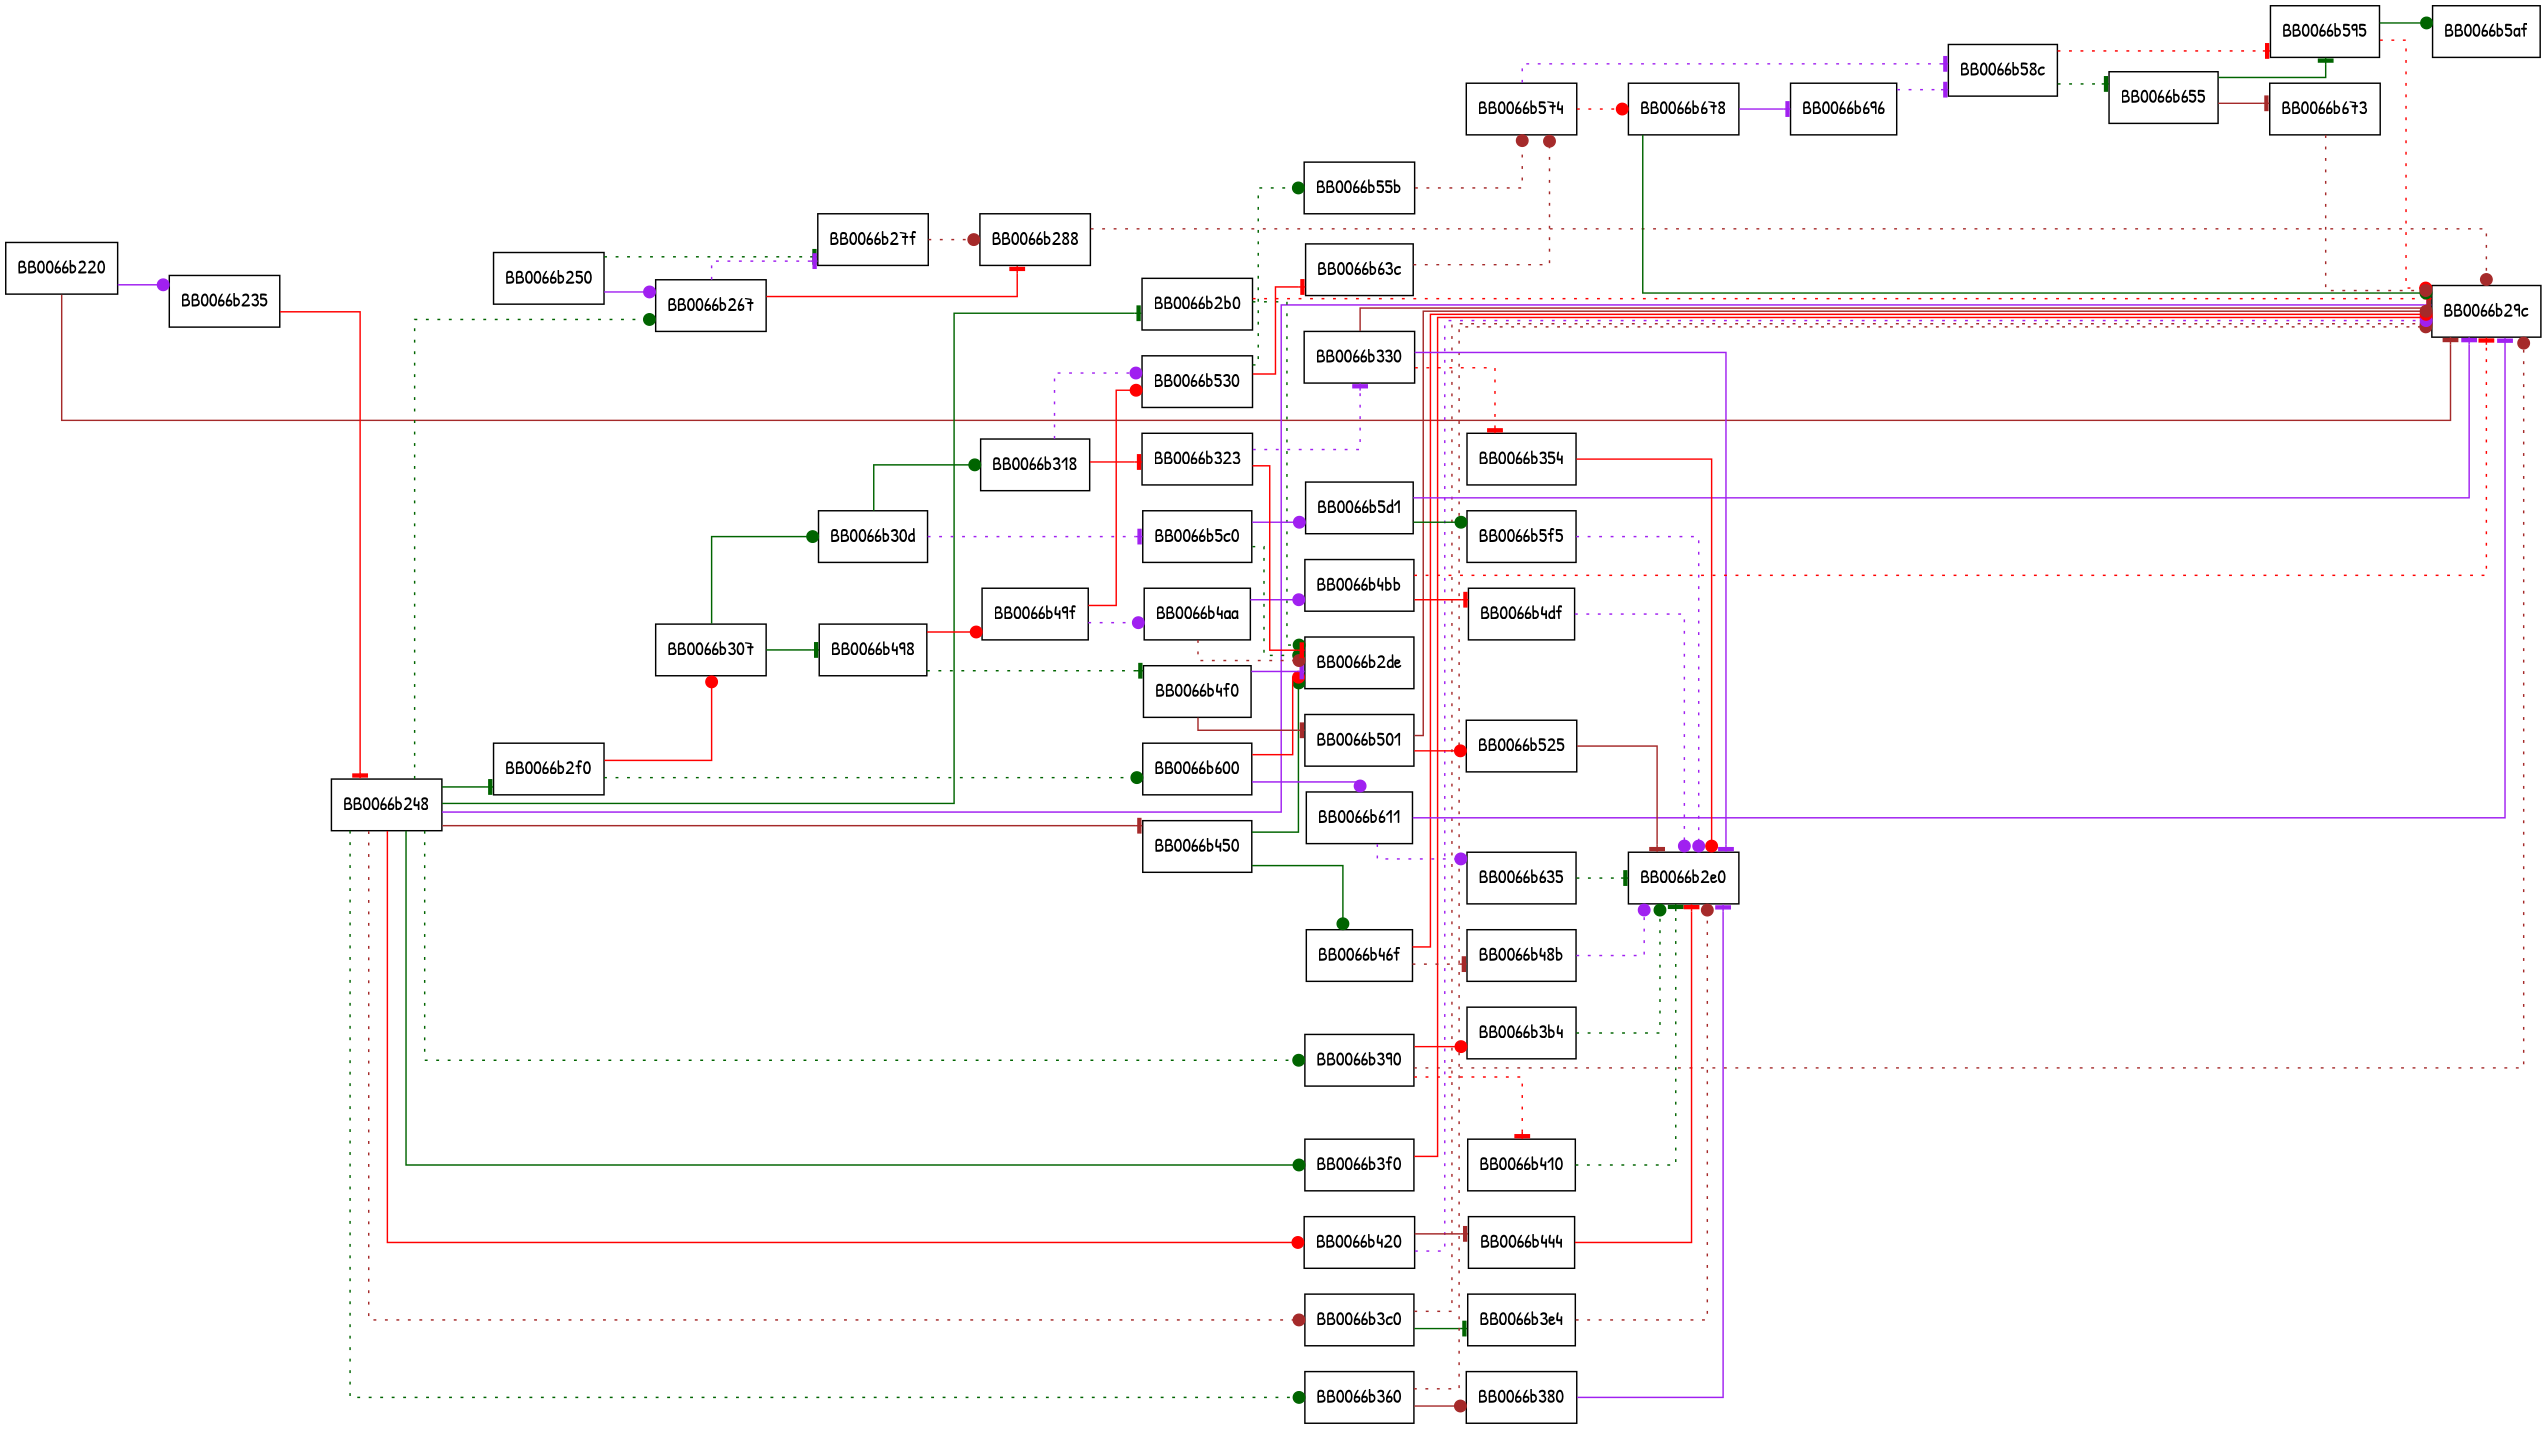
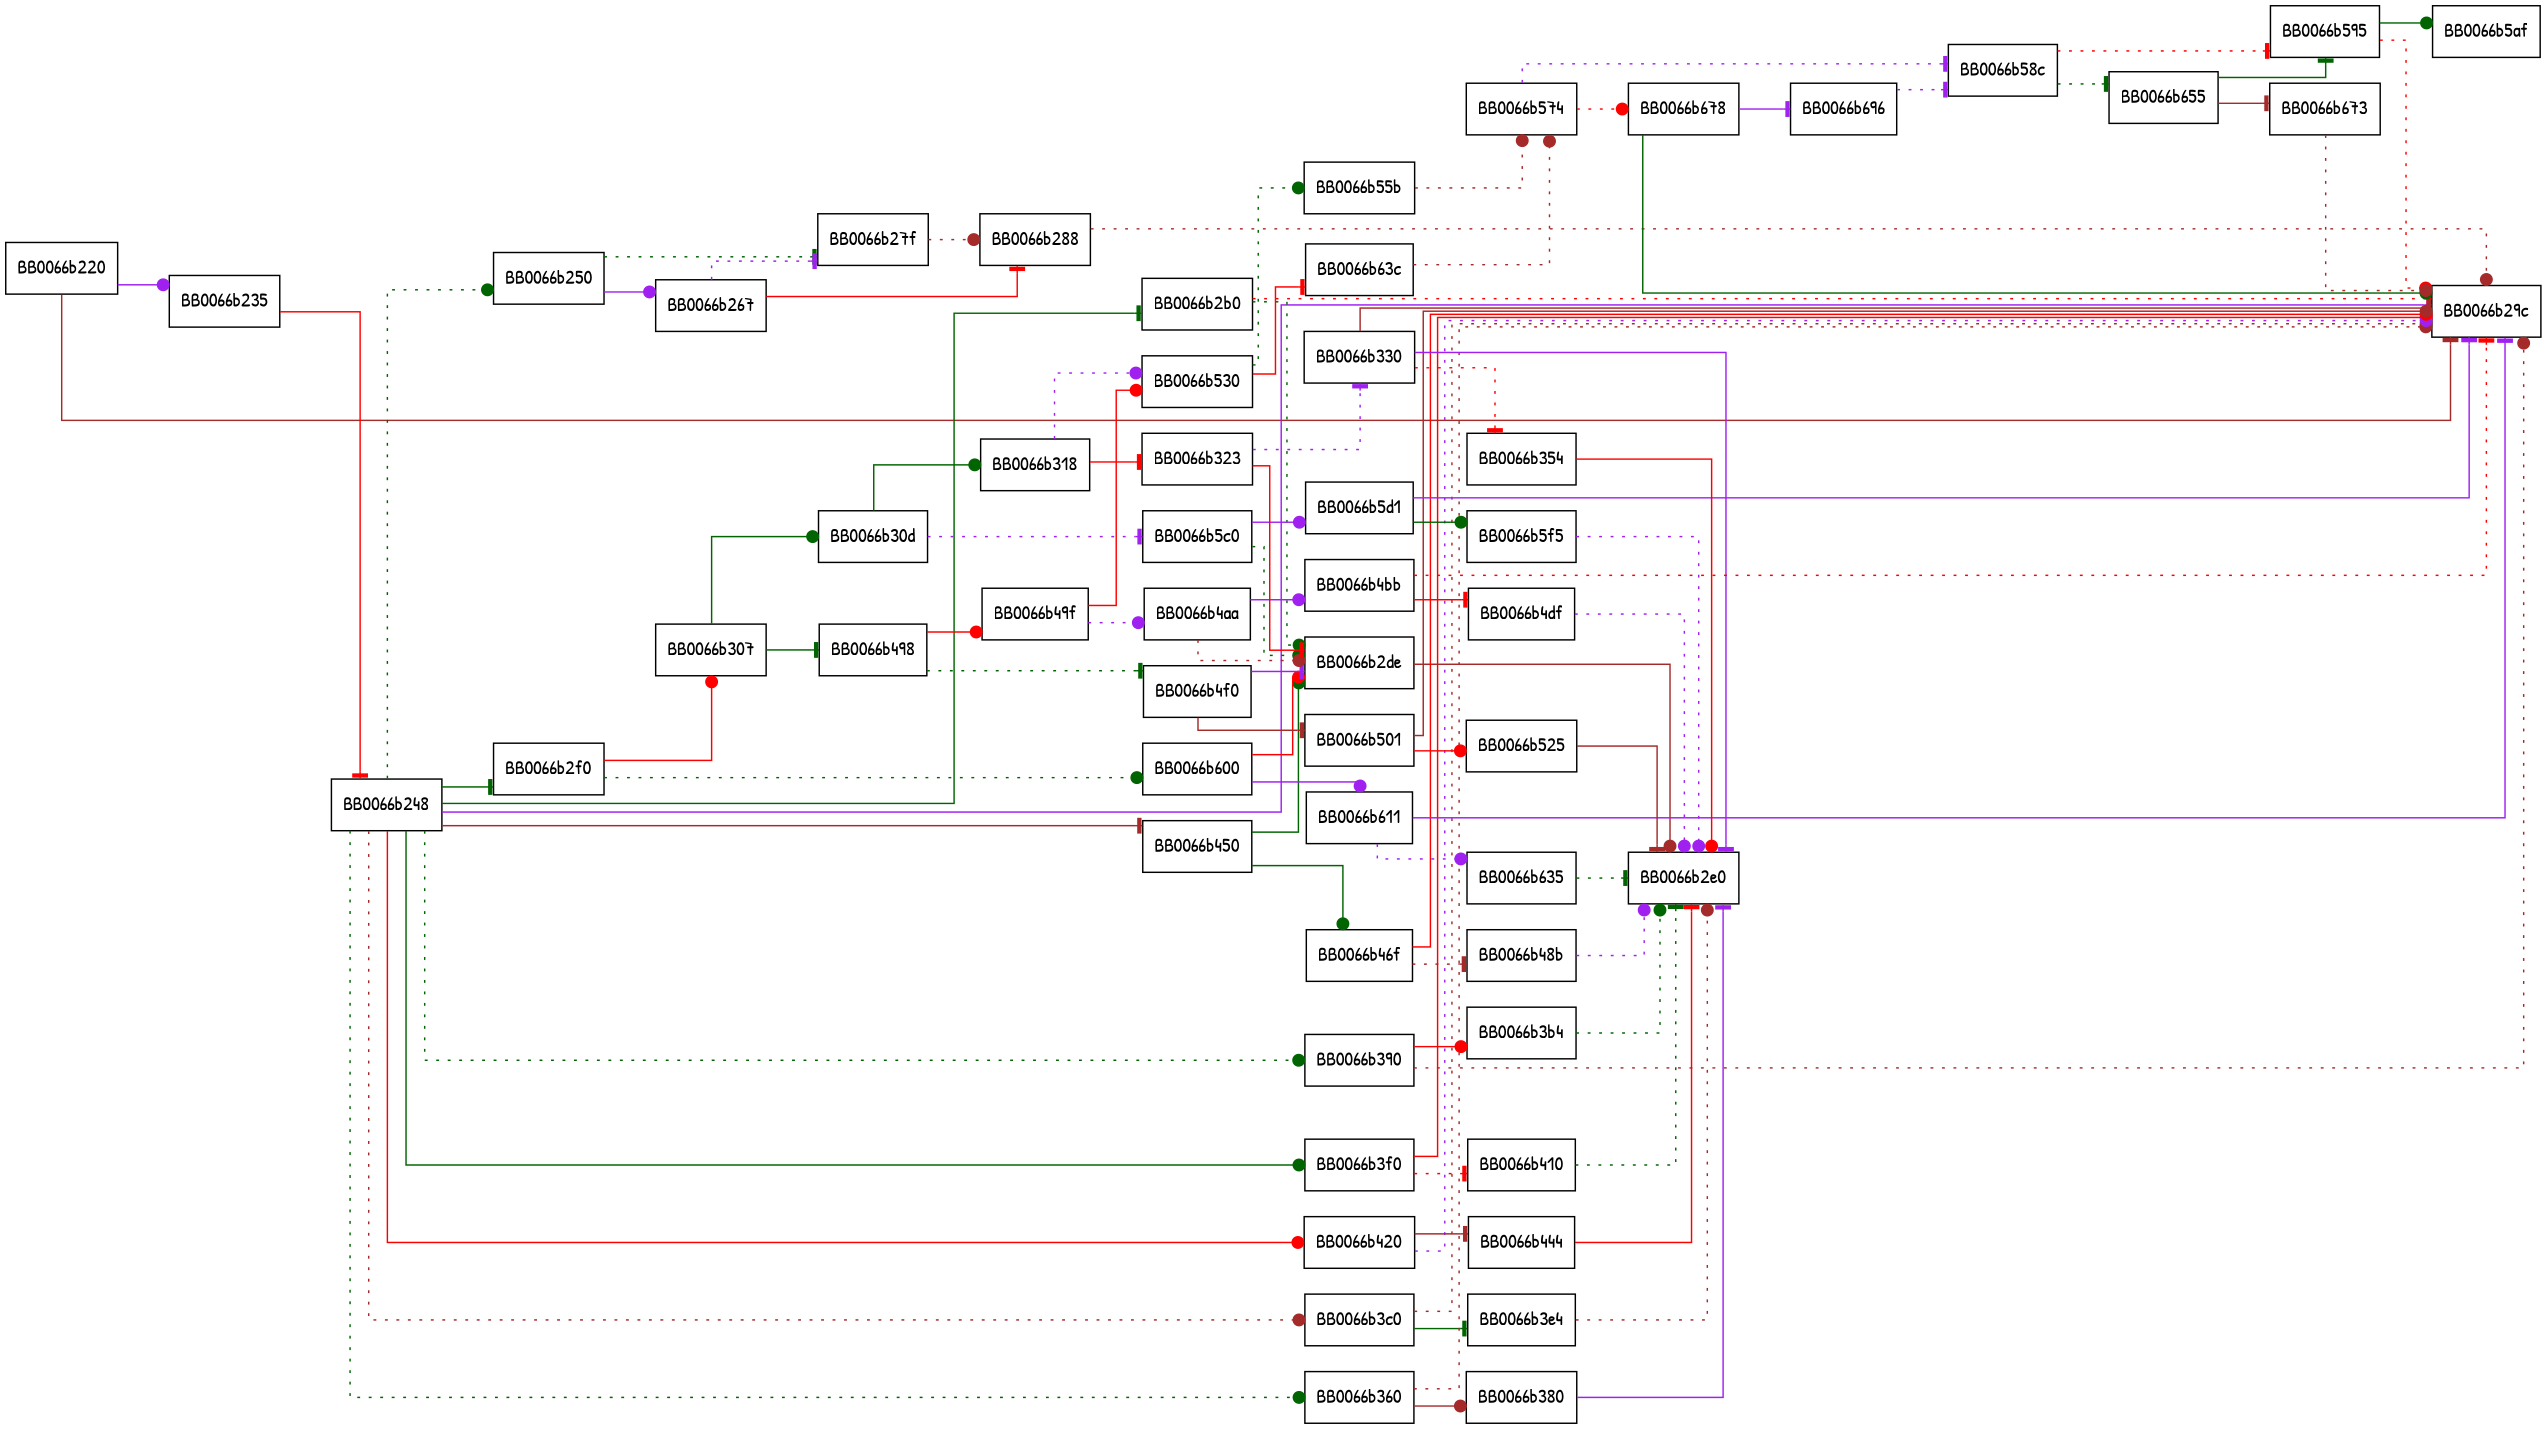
(415, 435) -> (387, 487)
none -> (1630, 664)
(1496, 1077) -> (1436, 1174)
